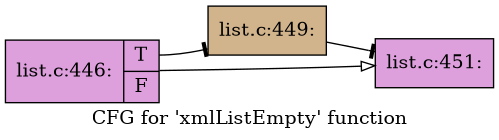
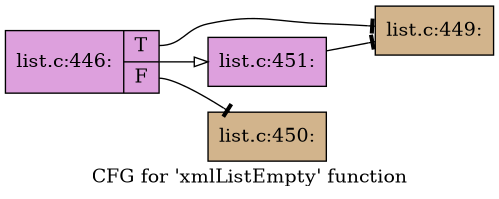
(347, 46) -> (347, 47)
none -> (267, 137)
